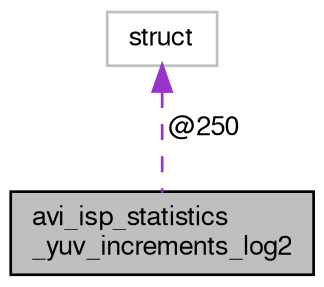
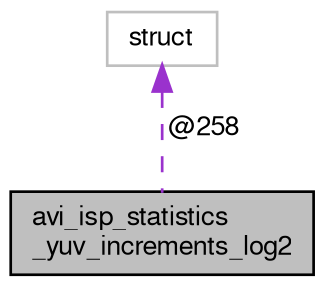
(201, 129) -> (201, 129)
